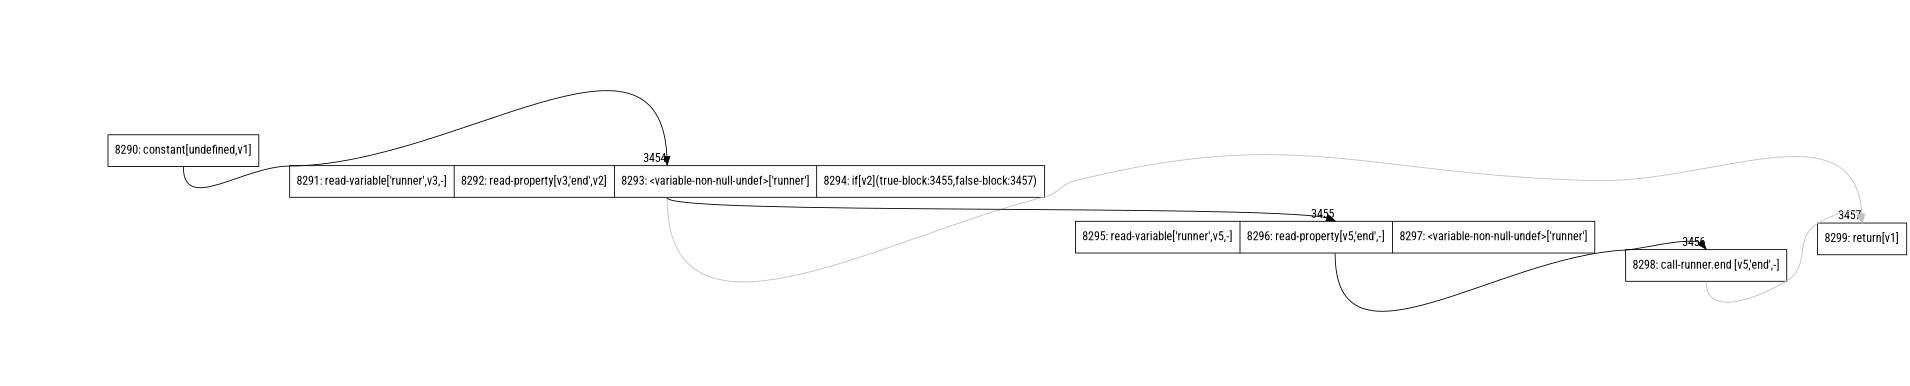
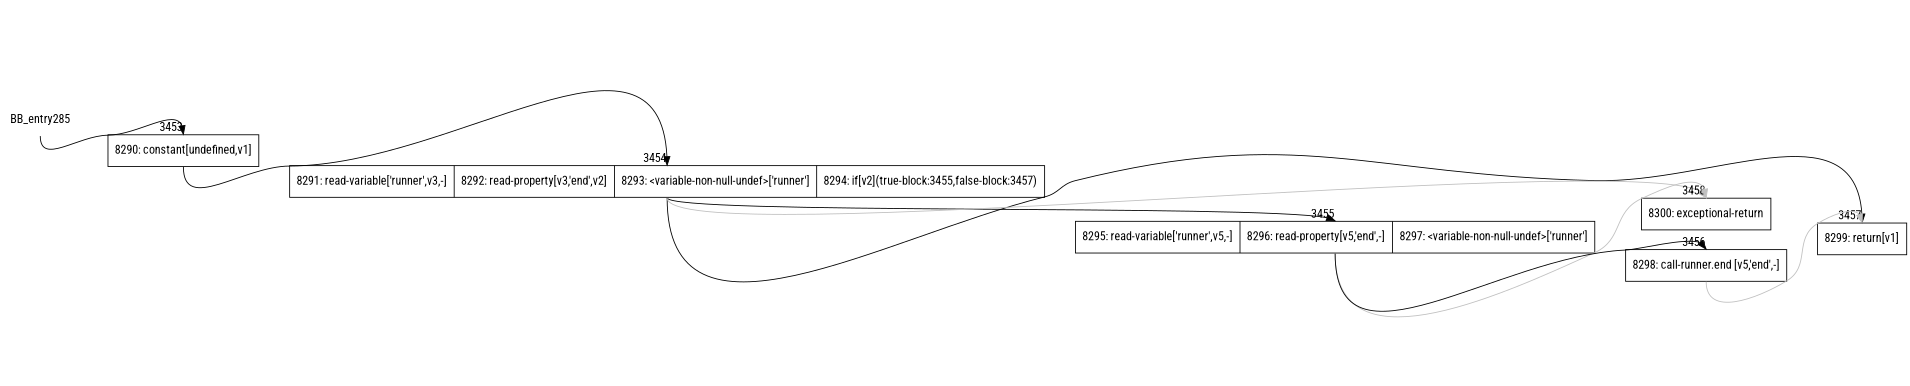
none -> (40, 120)
(1246, 156) -> (1246, 156)
none -> (1706, 214)
